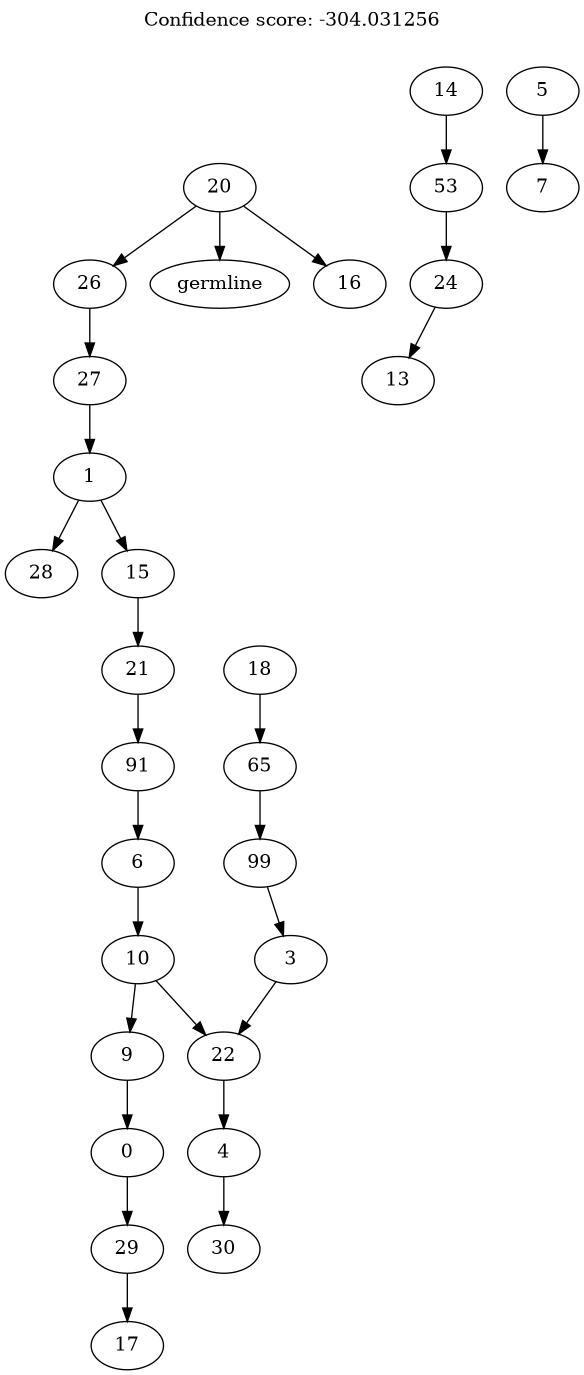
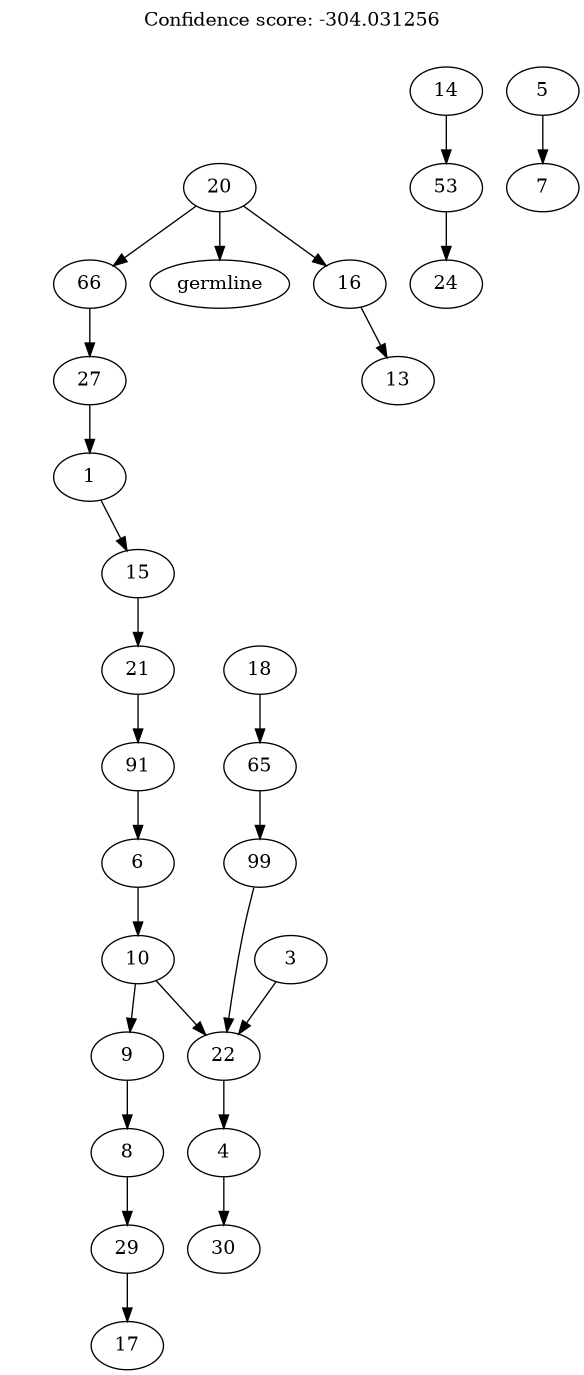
(90, 284) -> (90, 284)
(425, 326) -> (371, 326)
(42, 574) -> none
(273, 905) -> (239, 952)
(127, 1153) -> (127, 1153)
